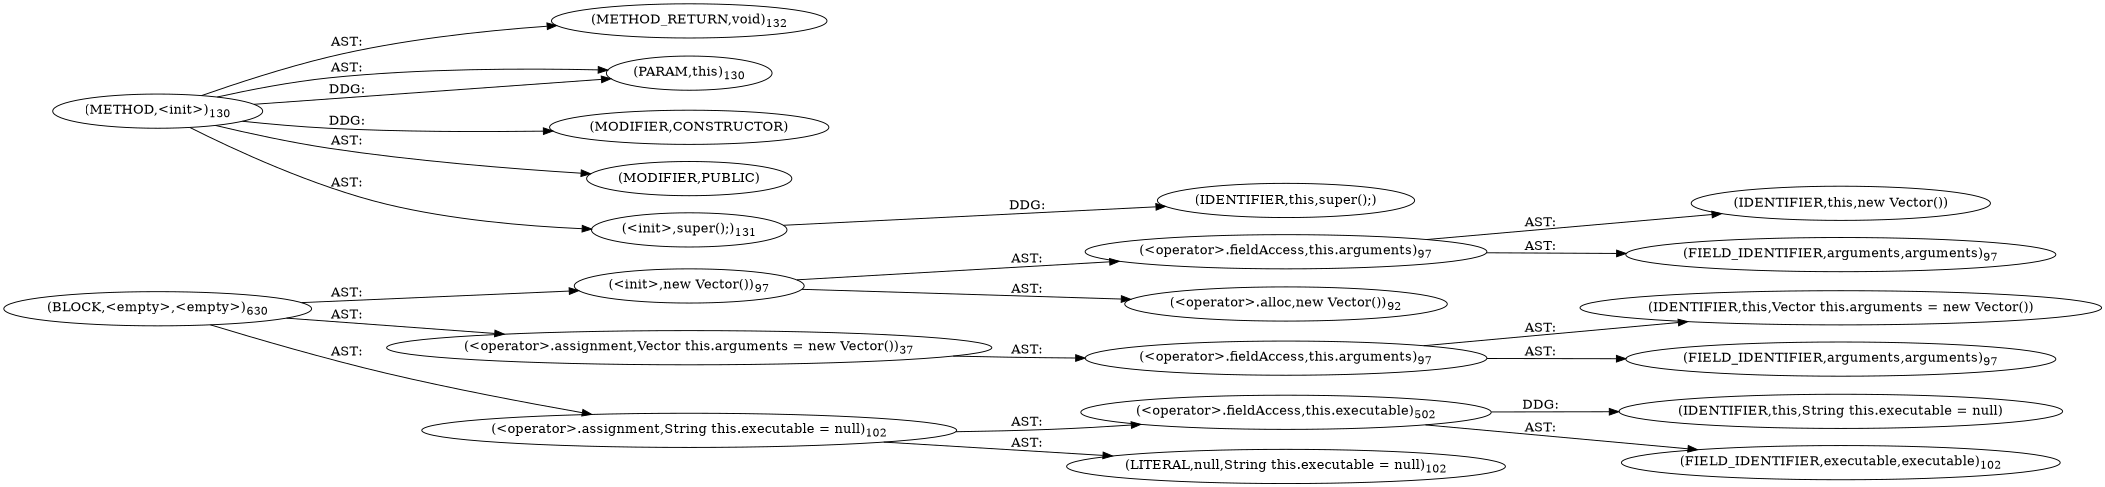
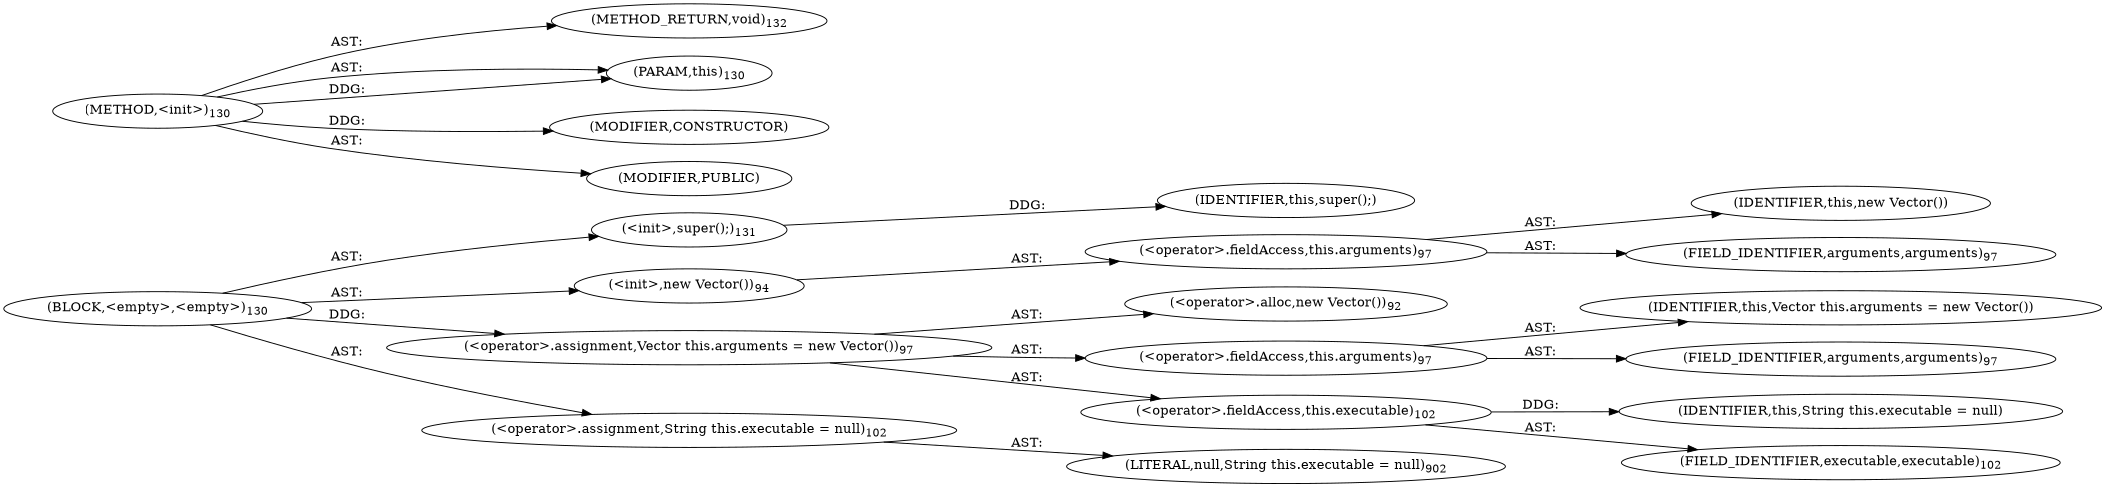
(380, 202) -> (405, 258)
(762, 285) -> (762, 285)
(962, 294) -> (1009, 324)
(257, 307) -> (257, 307)
(349, 315) -> (349, 315)
(907, 346) -> (907, 346)
(1425, 411) -> (1425, 411)
(1044, 430) -> (990, 380)
(1436, 465) -> (1436, 465)
